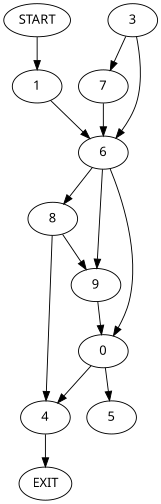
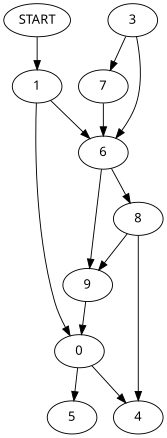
(131, 248) -> (40, 217)
(45, 484) -> none
